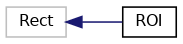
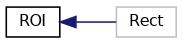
(102, 22) -> (96, 22)
